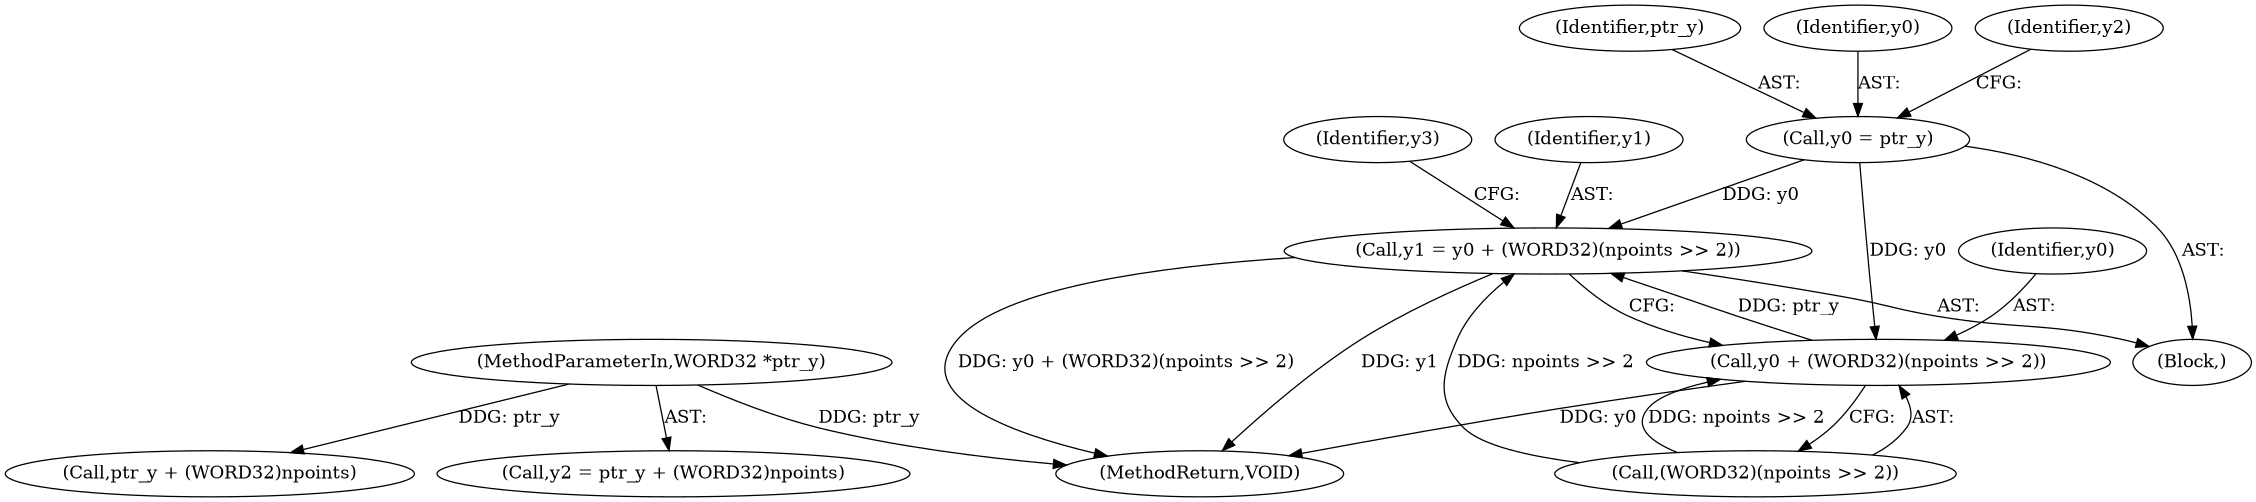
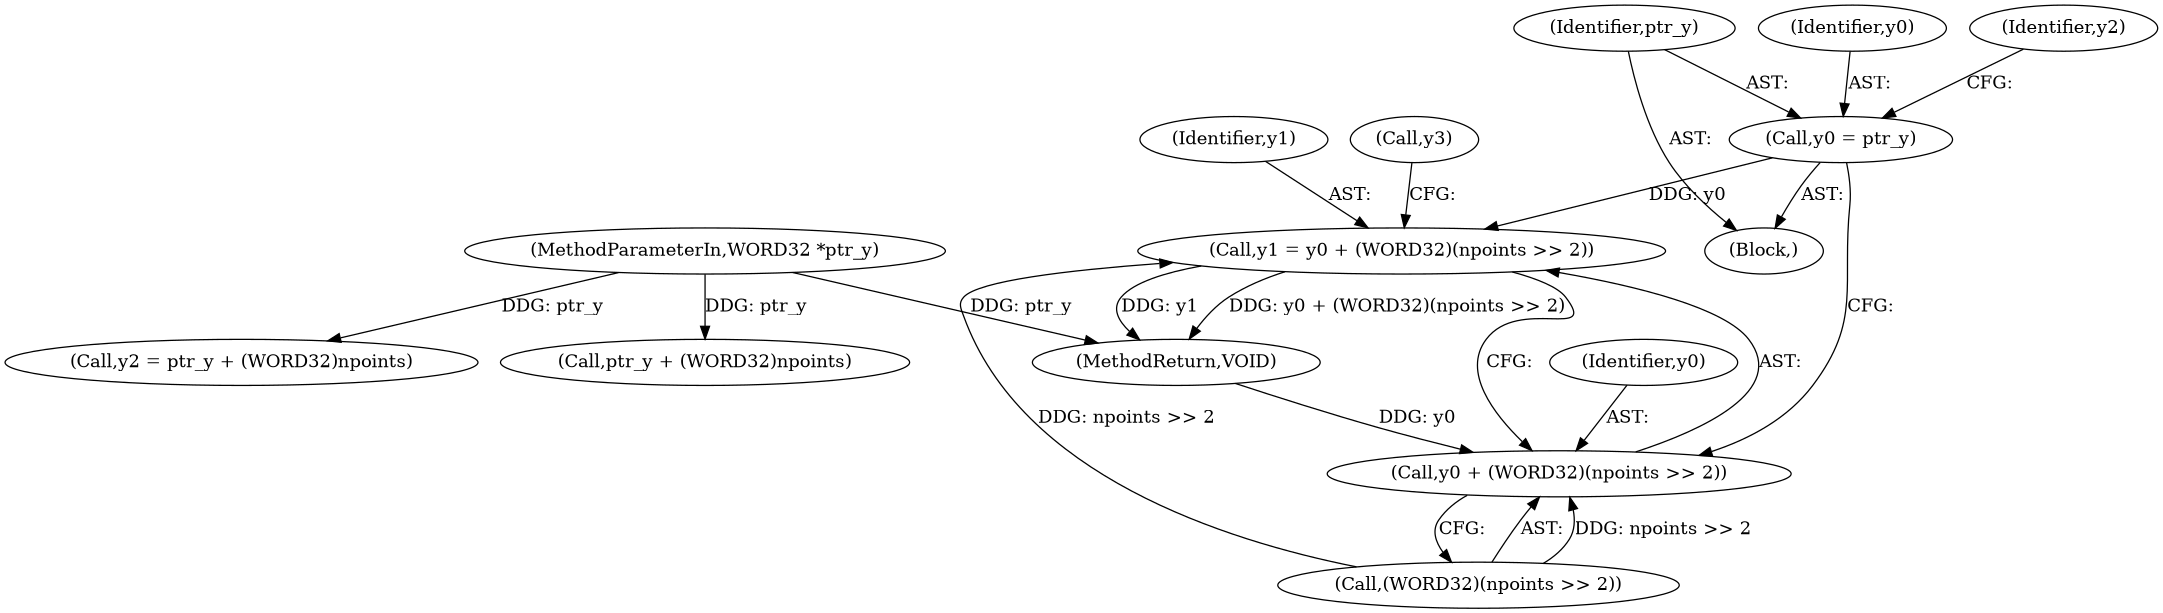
(1378, 140) -> (1415, 140)
(1909, 251) -> (1874, 307)
(1789, 307) -> (1783, 362)
(1909, 311) -> (1660, 147)
(1523, 414) -> (1347, 419)
(689, 418) -> (553, 307)
